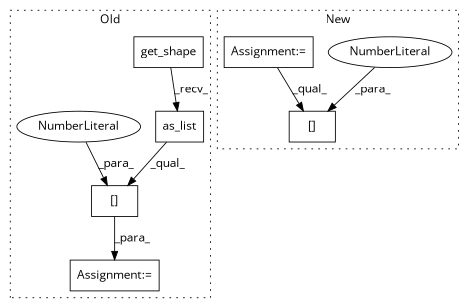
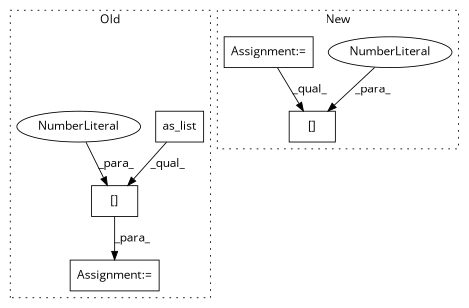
(169, 52) -> none
